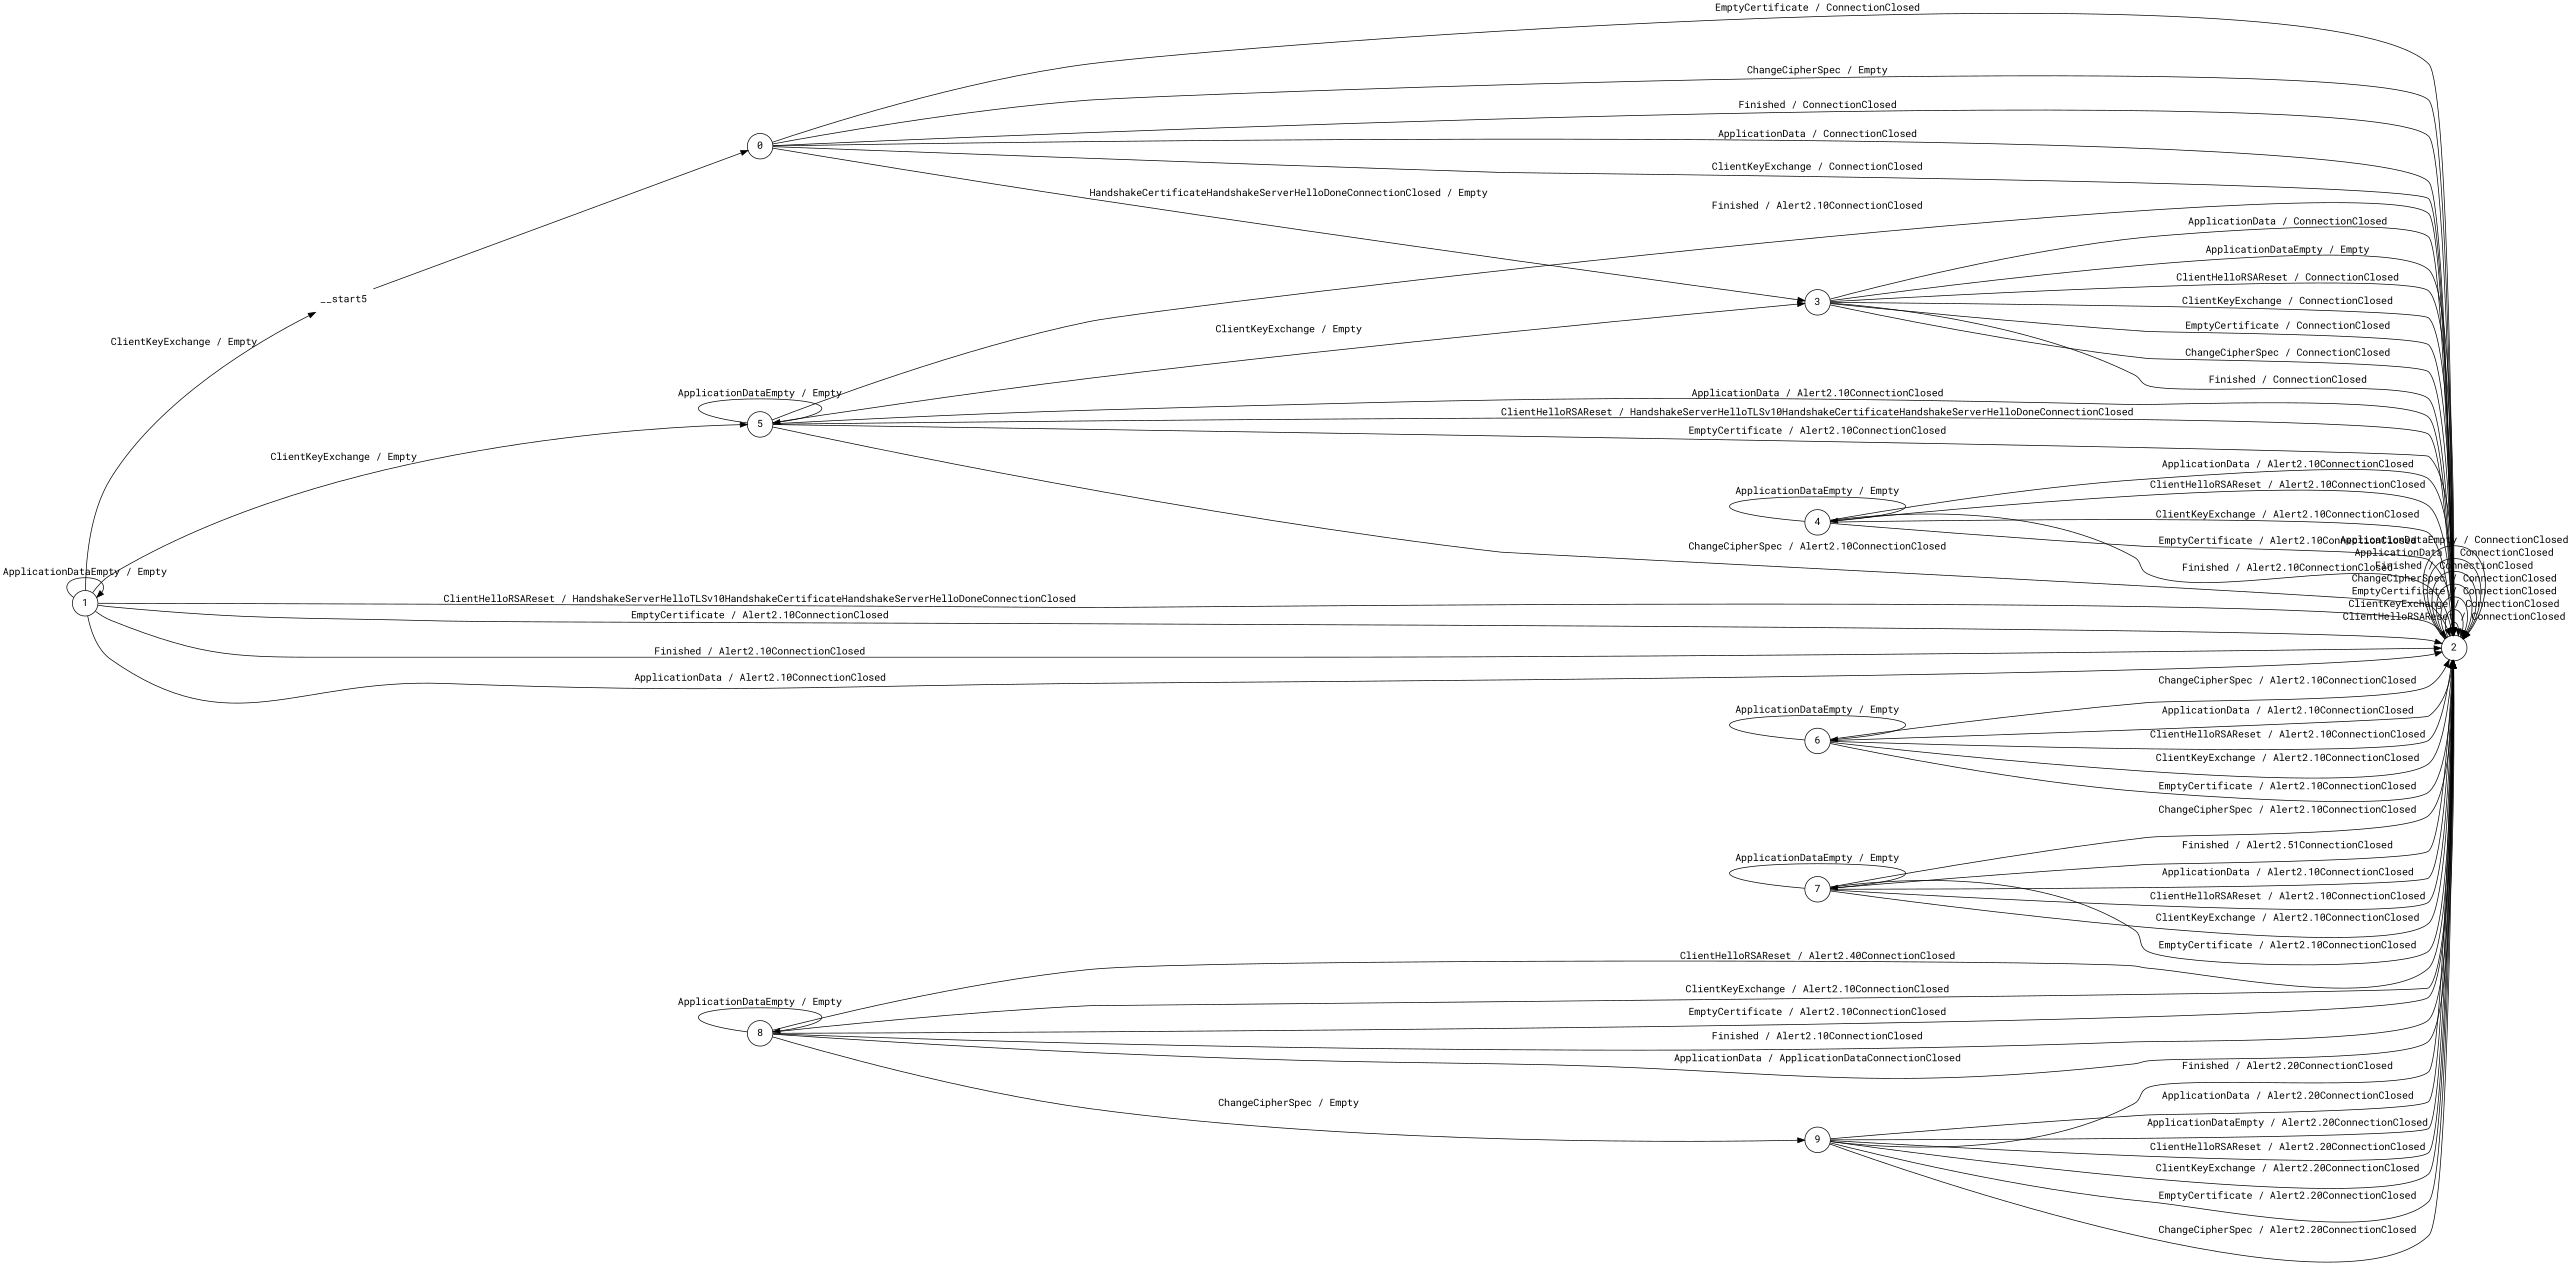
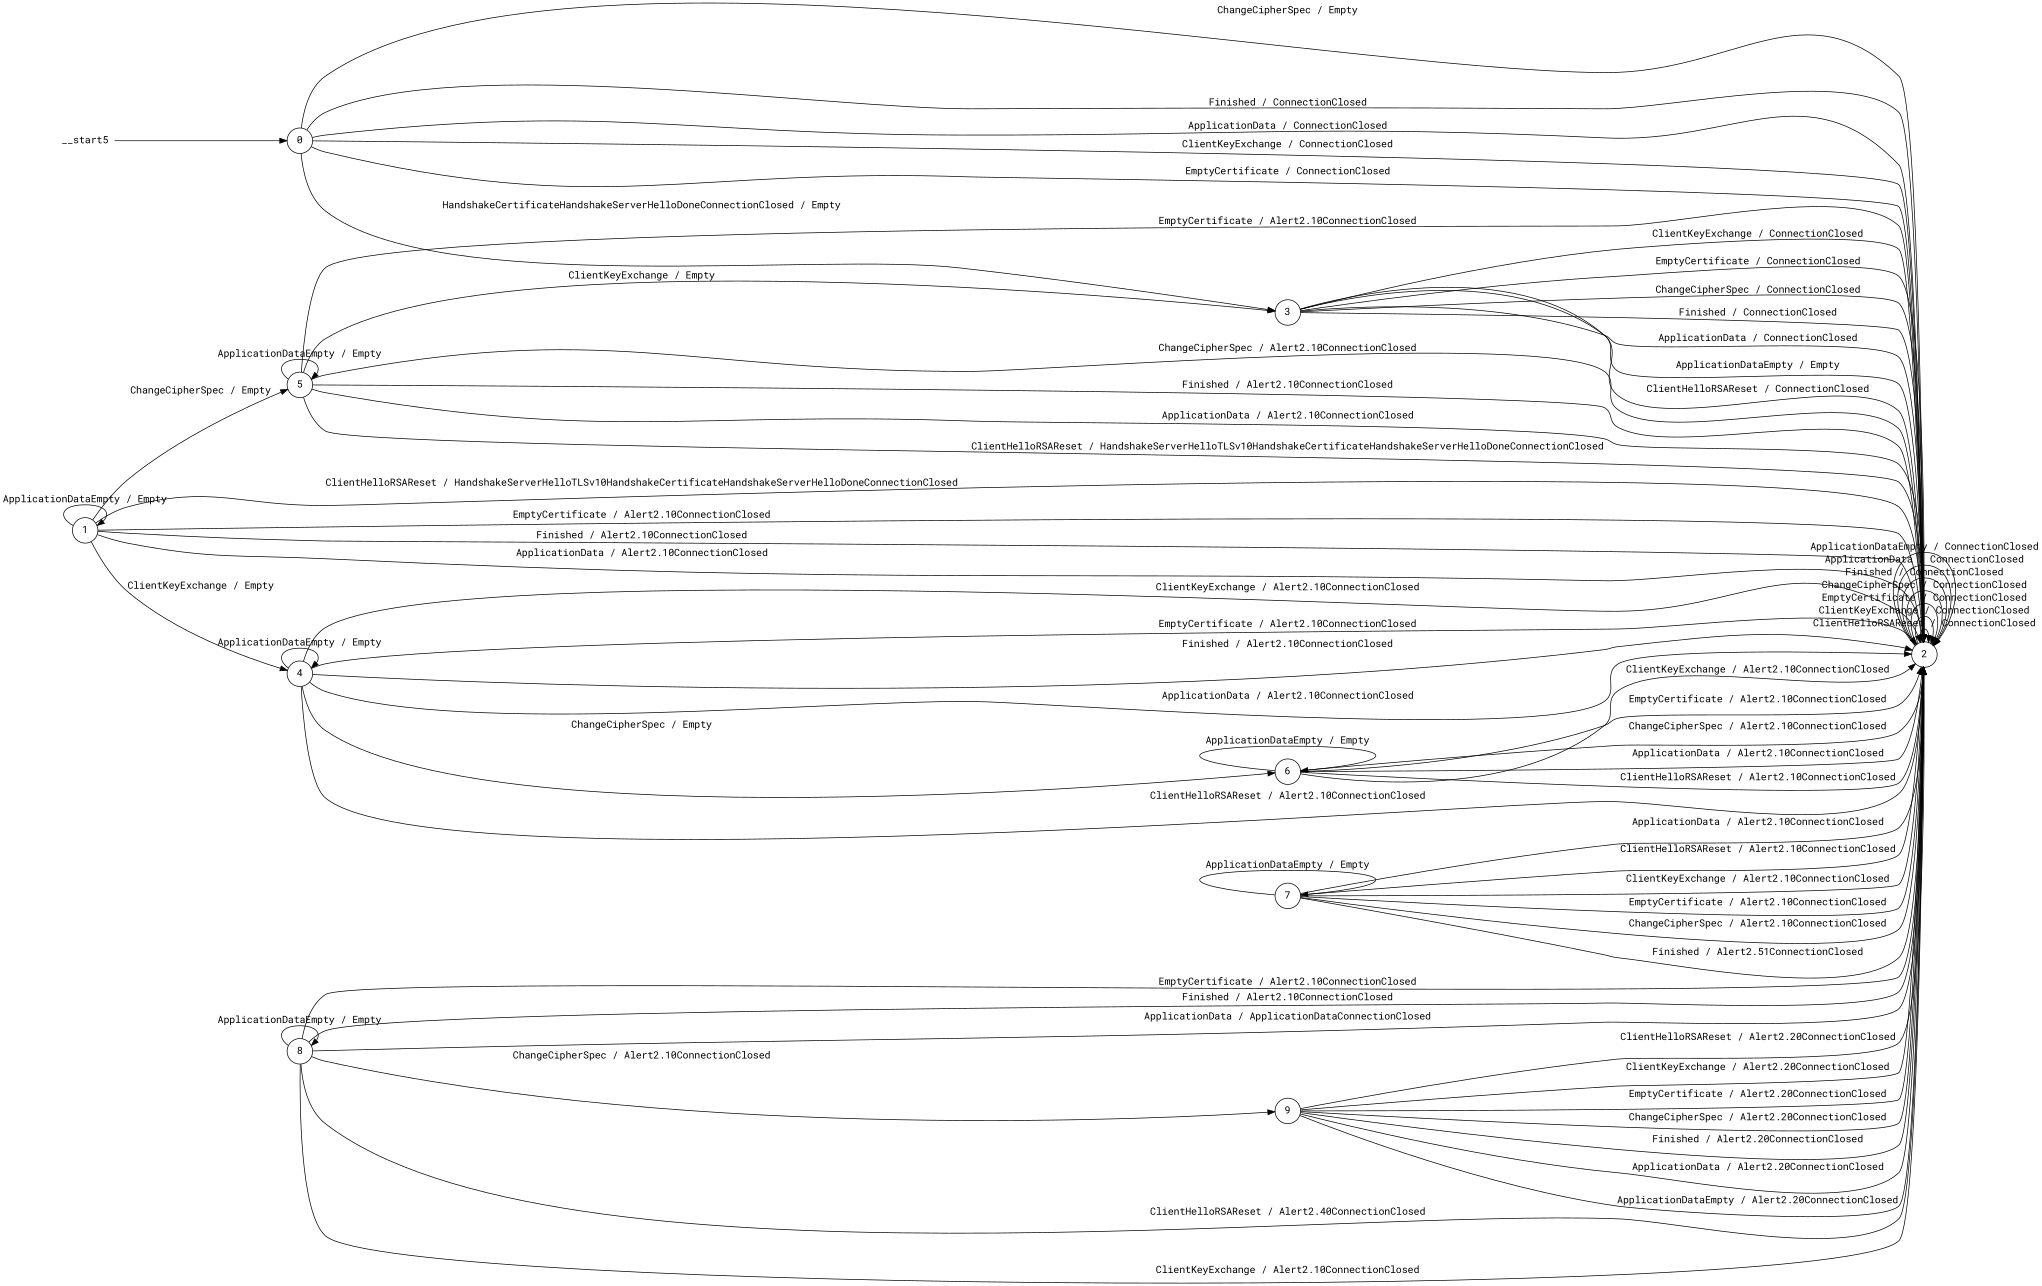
(156, 423) -> (173, 623)
(344, 457) -> (201, 391)
none -> (767, 797)
(1289, 1103) -> (642, 1056)
